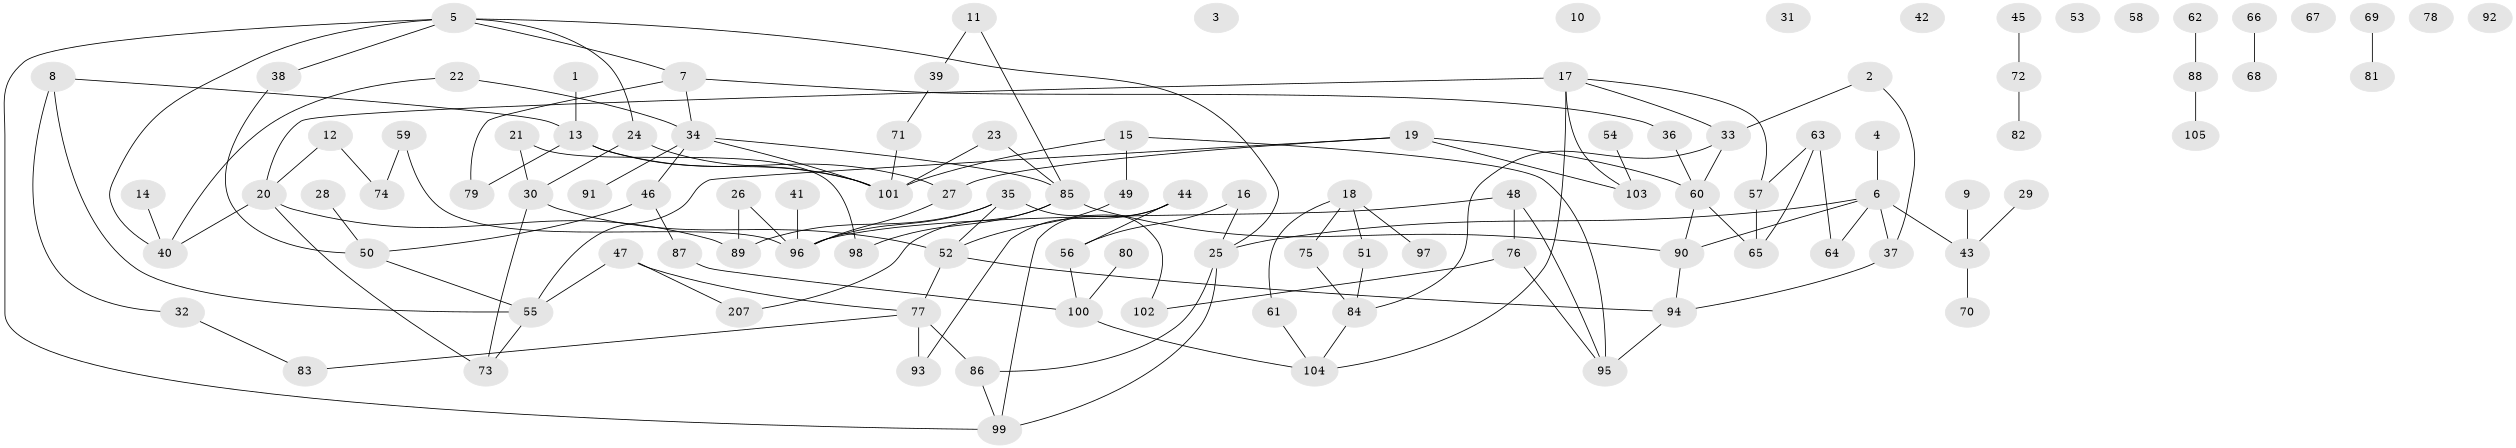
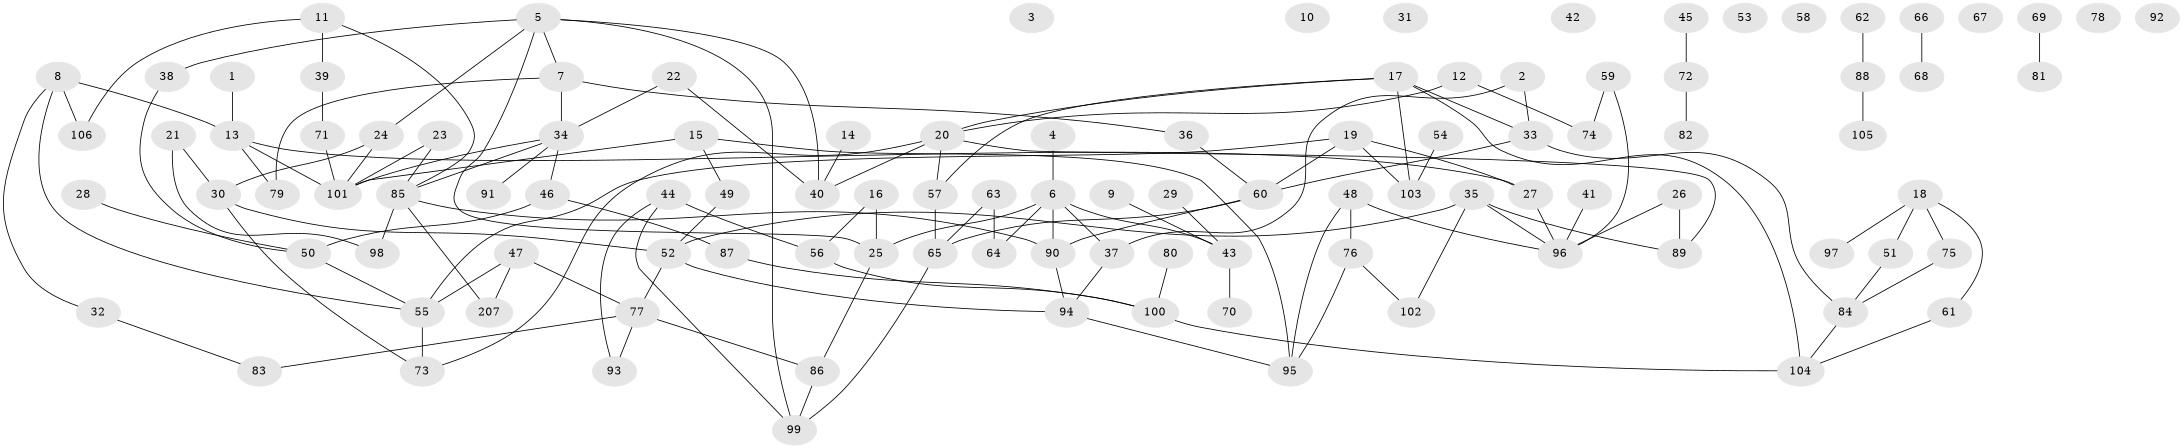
none -> (82, 136)
(1787, 165) -> (939, 165)
(1145, 374) -> (876, 350)
